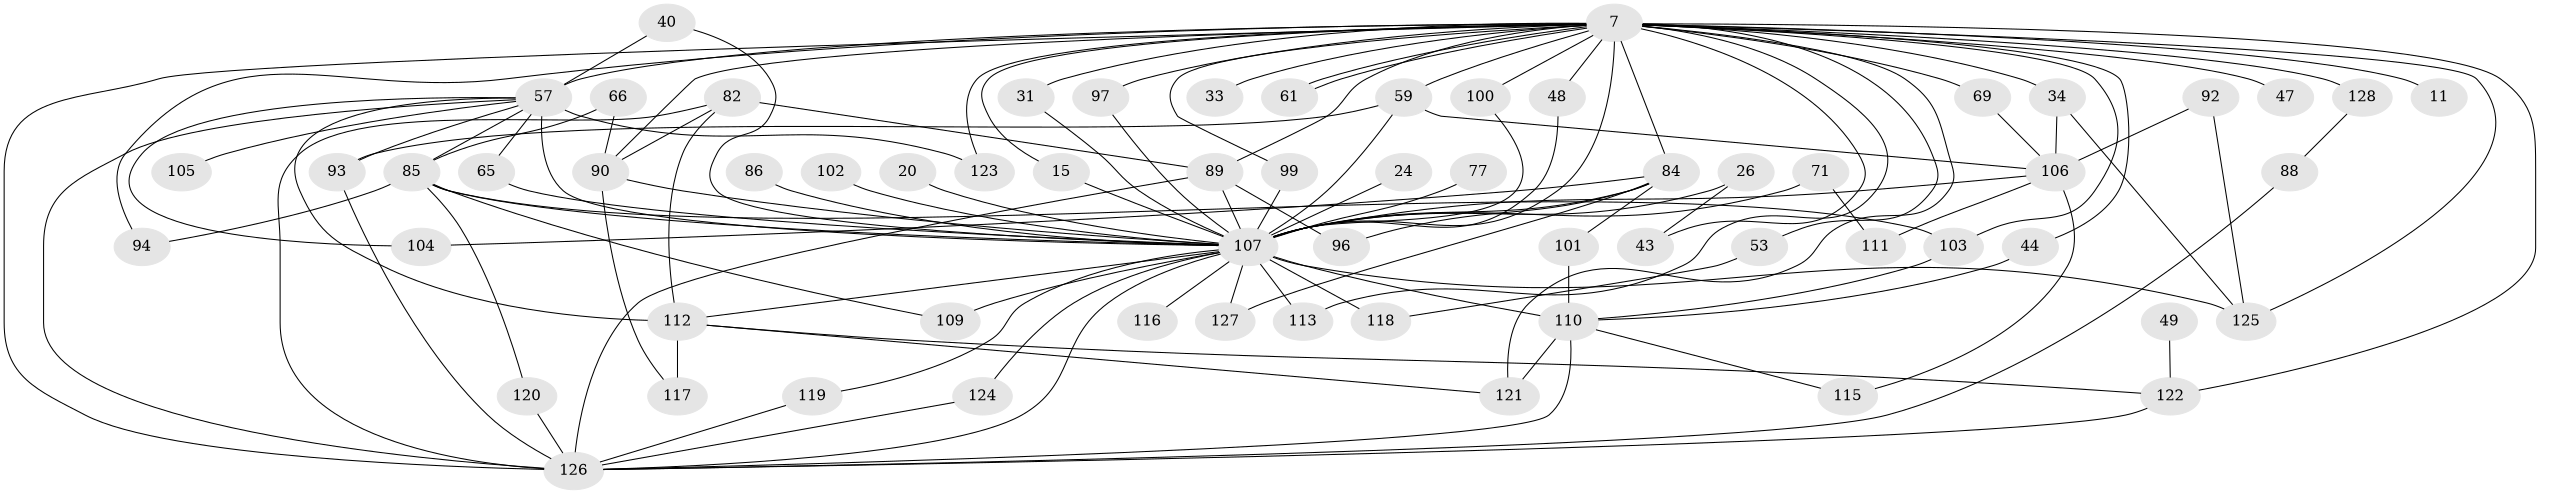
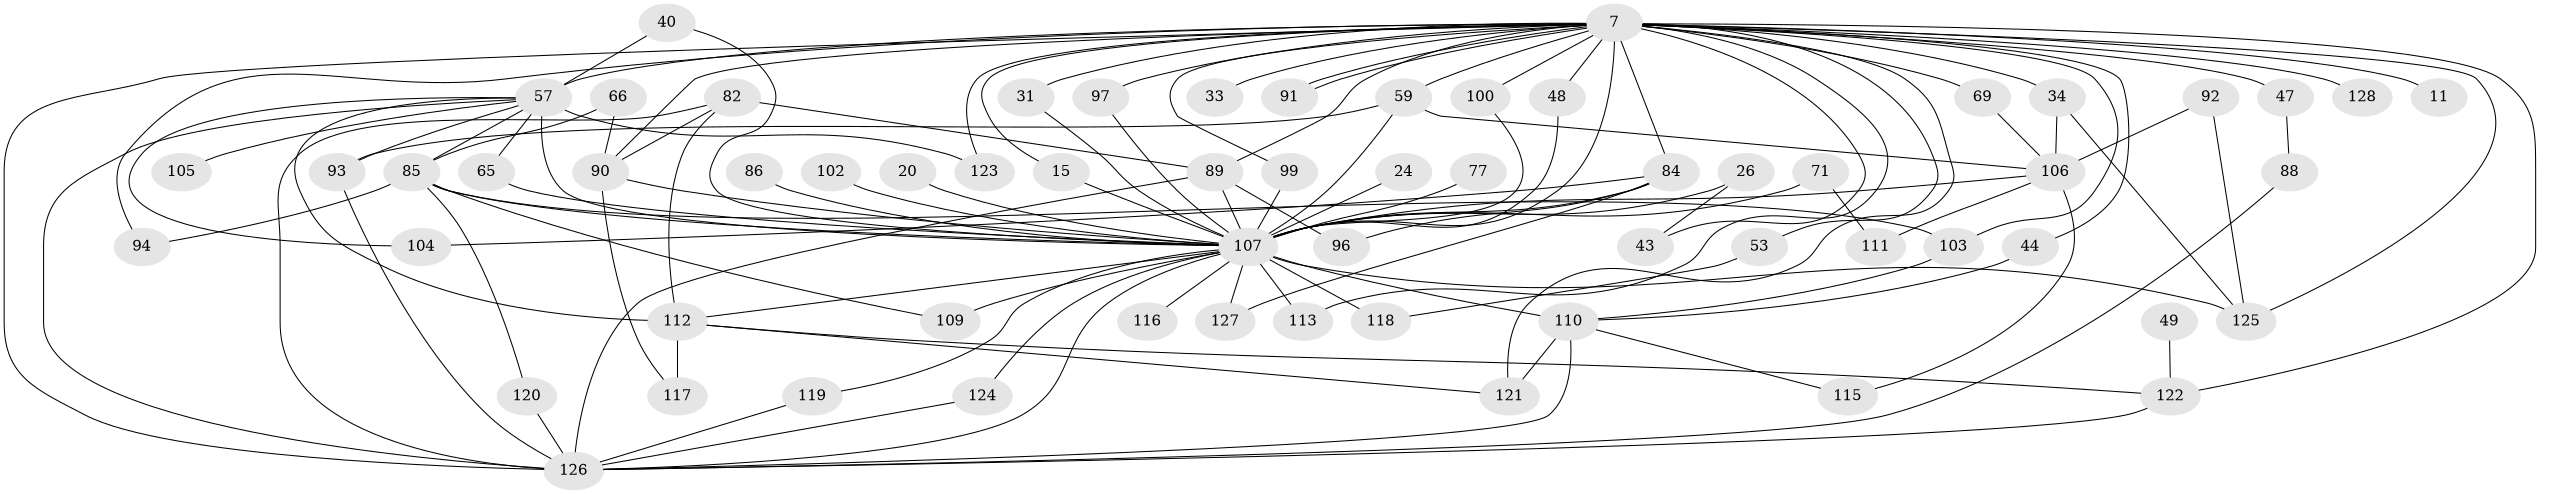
(1290, 98) -> (1290, 98)
(2326, 135) -> (2288, 135)
(1569, 247) -> none
